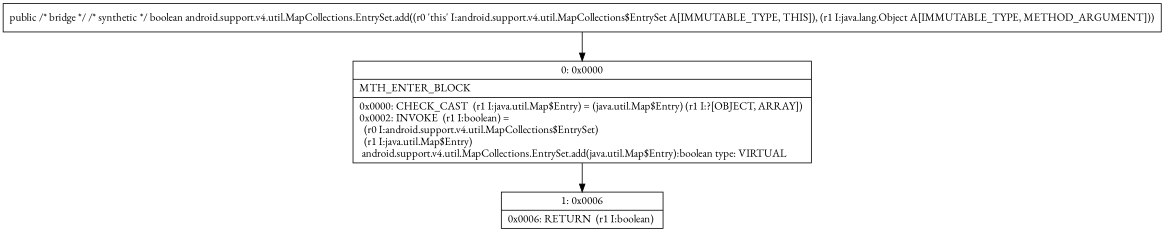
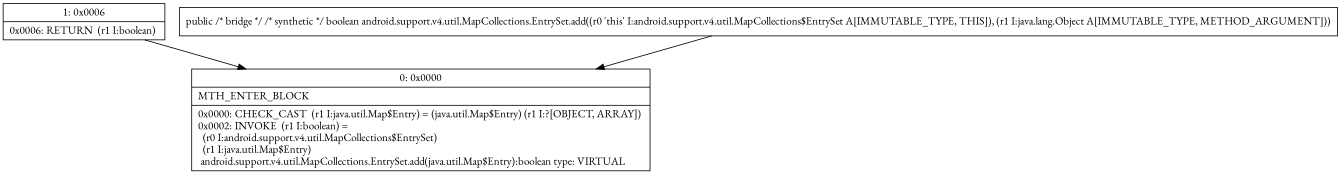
(582, 174) -> (191, 53)
